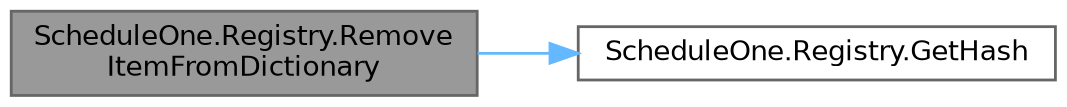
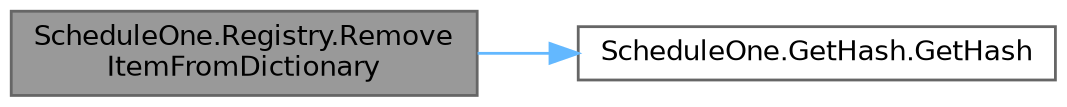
(817, 53) -> (817, 53)
